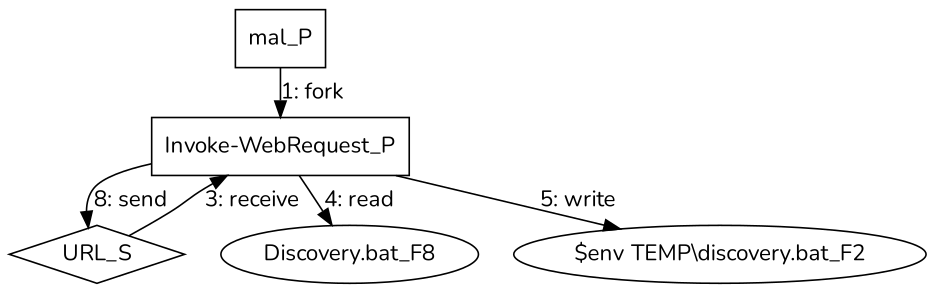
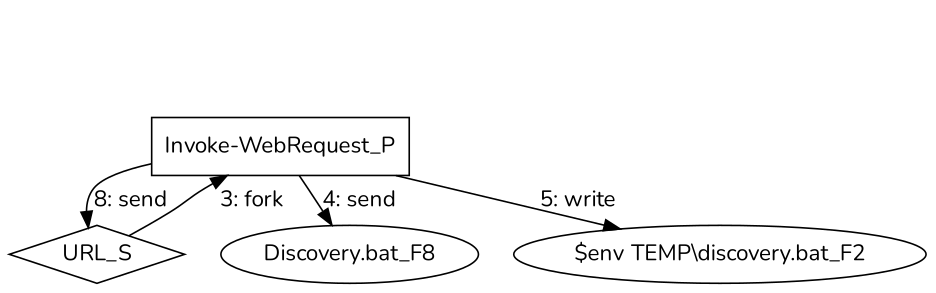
(280, 39) -> none
(252, 200) -> (252, 200)
(359, 200) -> (359, 200)
